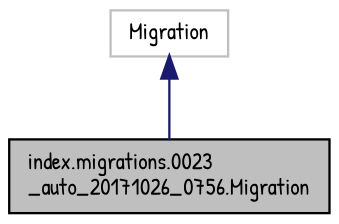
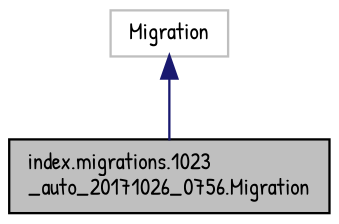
(169, 176) -> (169, 176)
